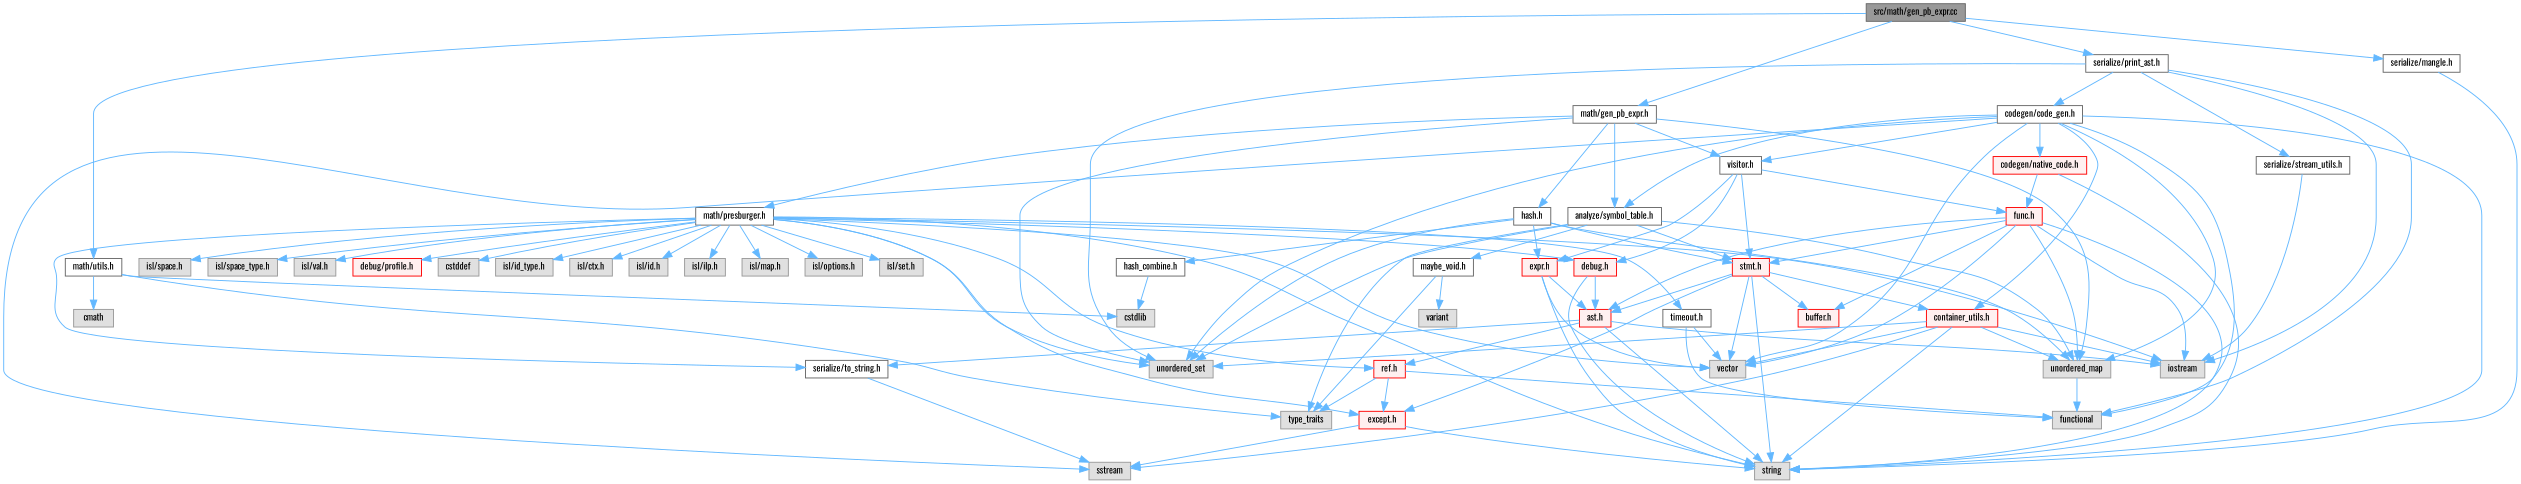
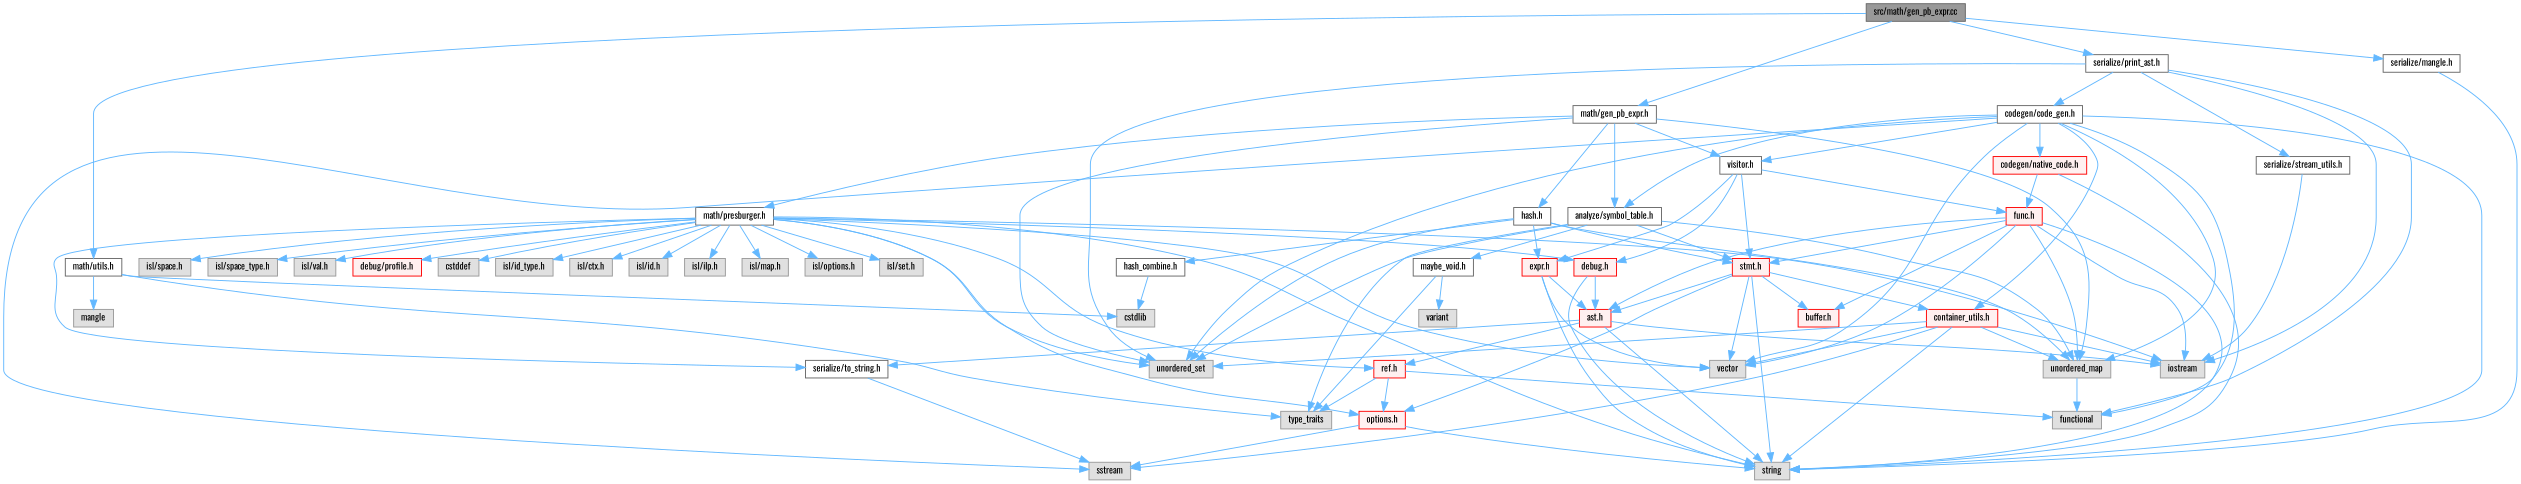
(94, 318) -> (94, 318)
(1687, 318) -> none
(1382, 420) -> (1382, 420)
